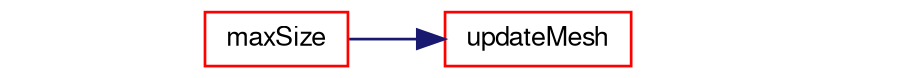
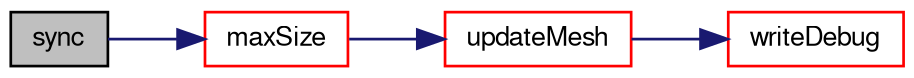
none -> (59, 39)
none -> (816, 39)
